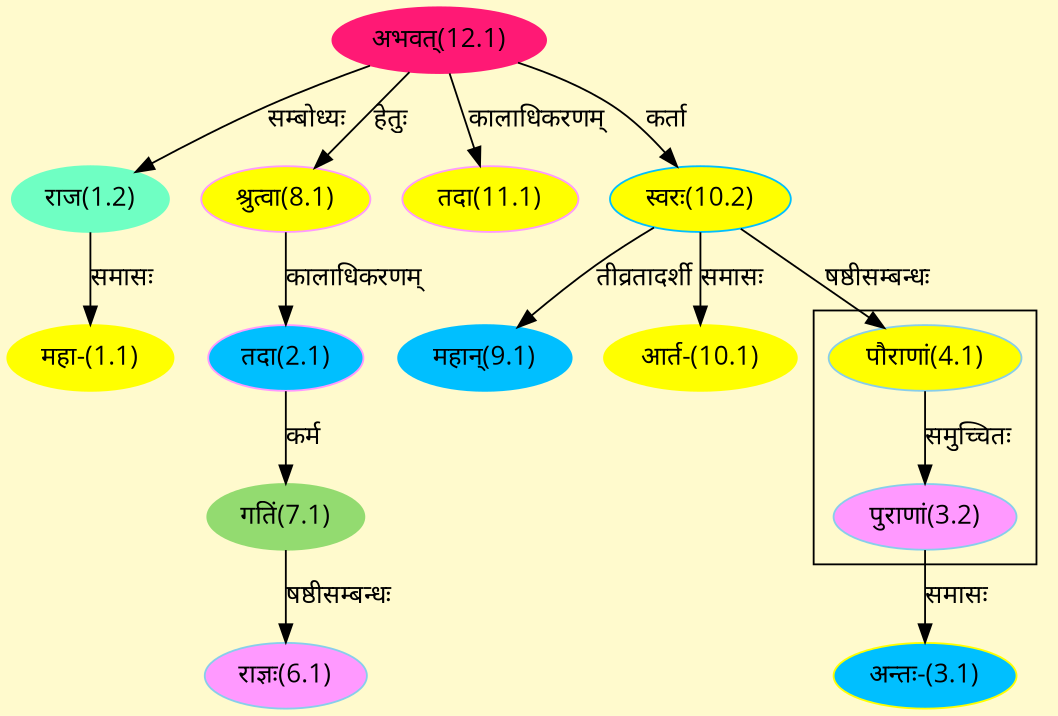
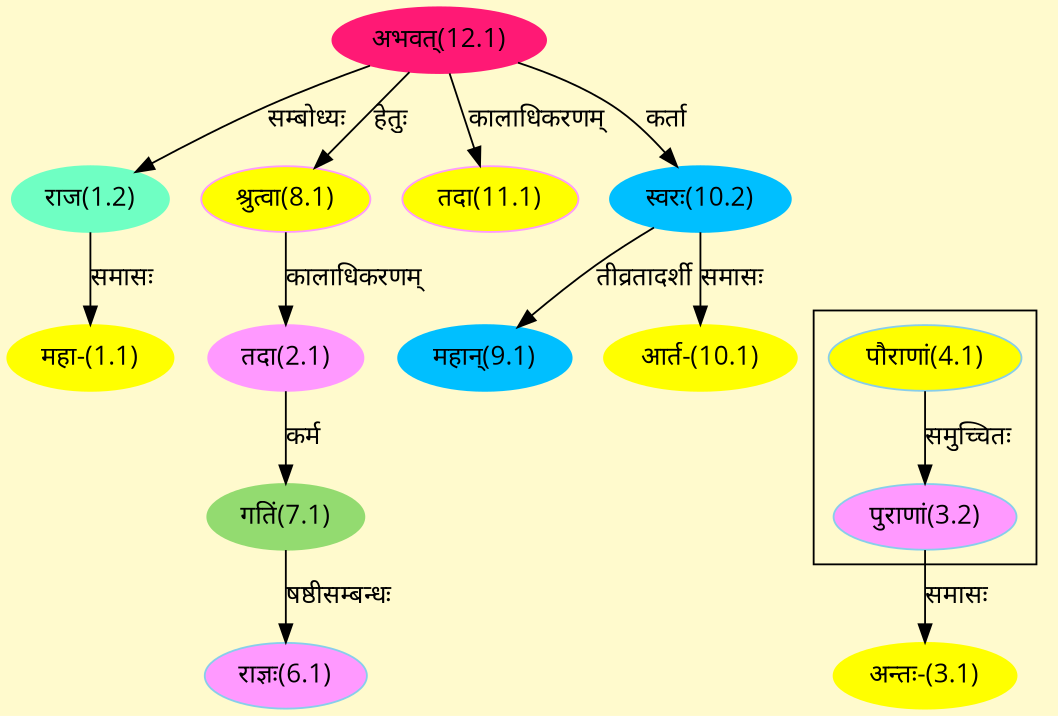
(700, 199) -> (700, 199)
(805, 273) -> none
(286, 358) -> (286, 358)
(925, 676) -> (925, 676)
